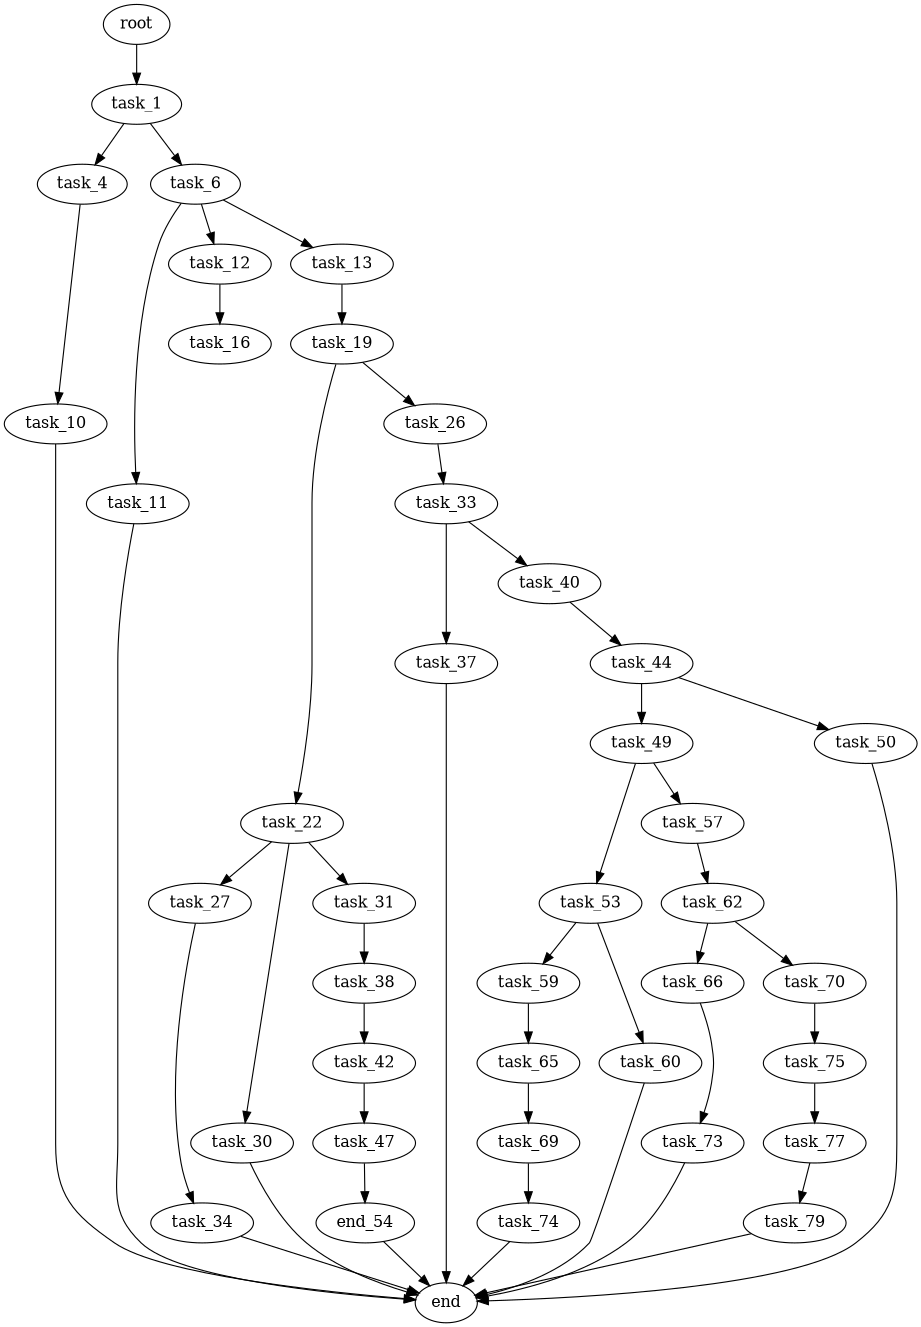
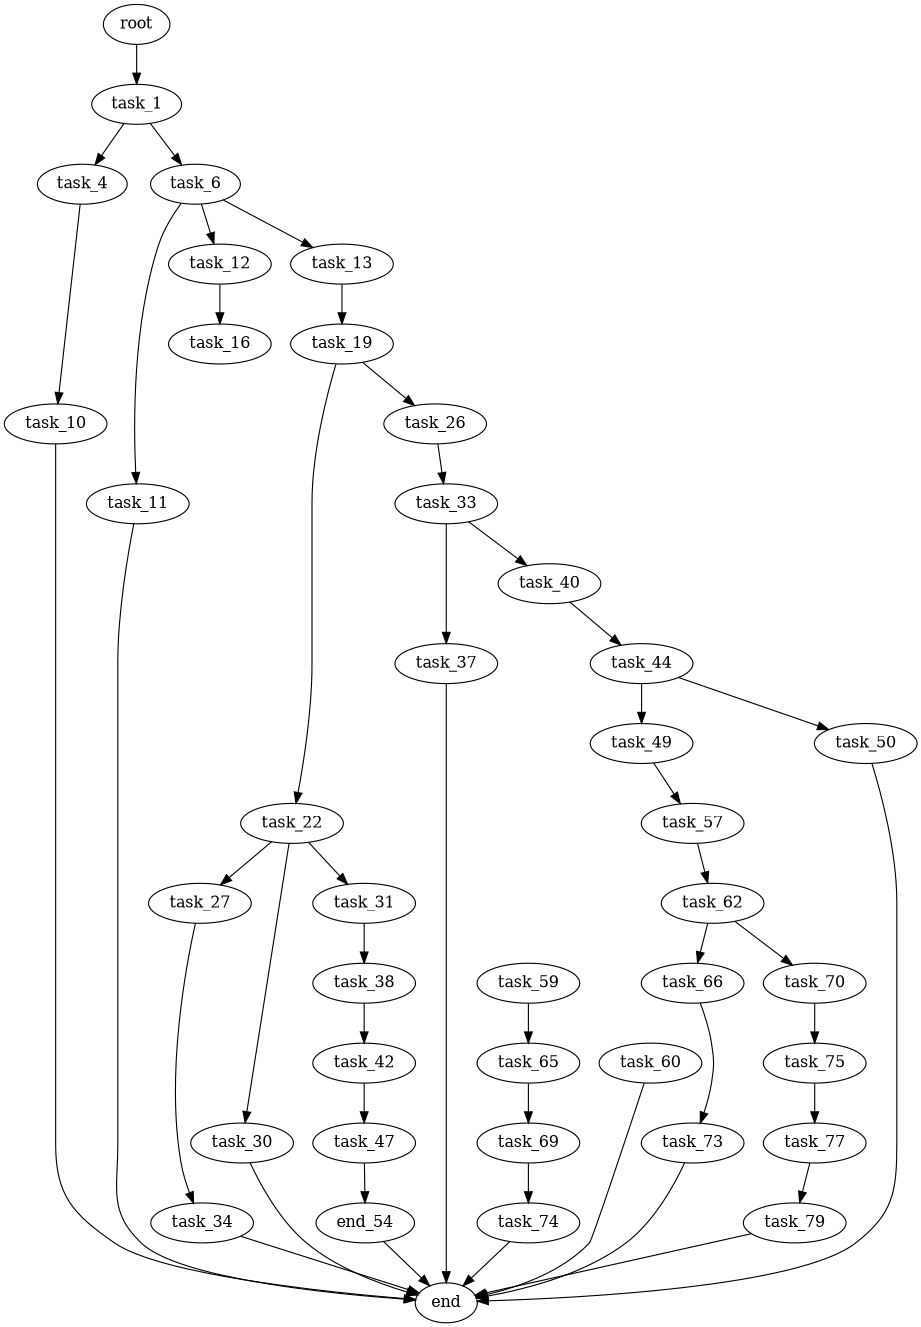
(591, 903) -> none
